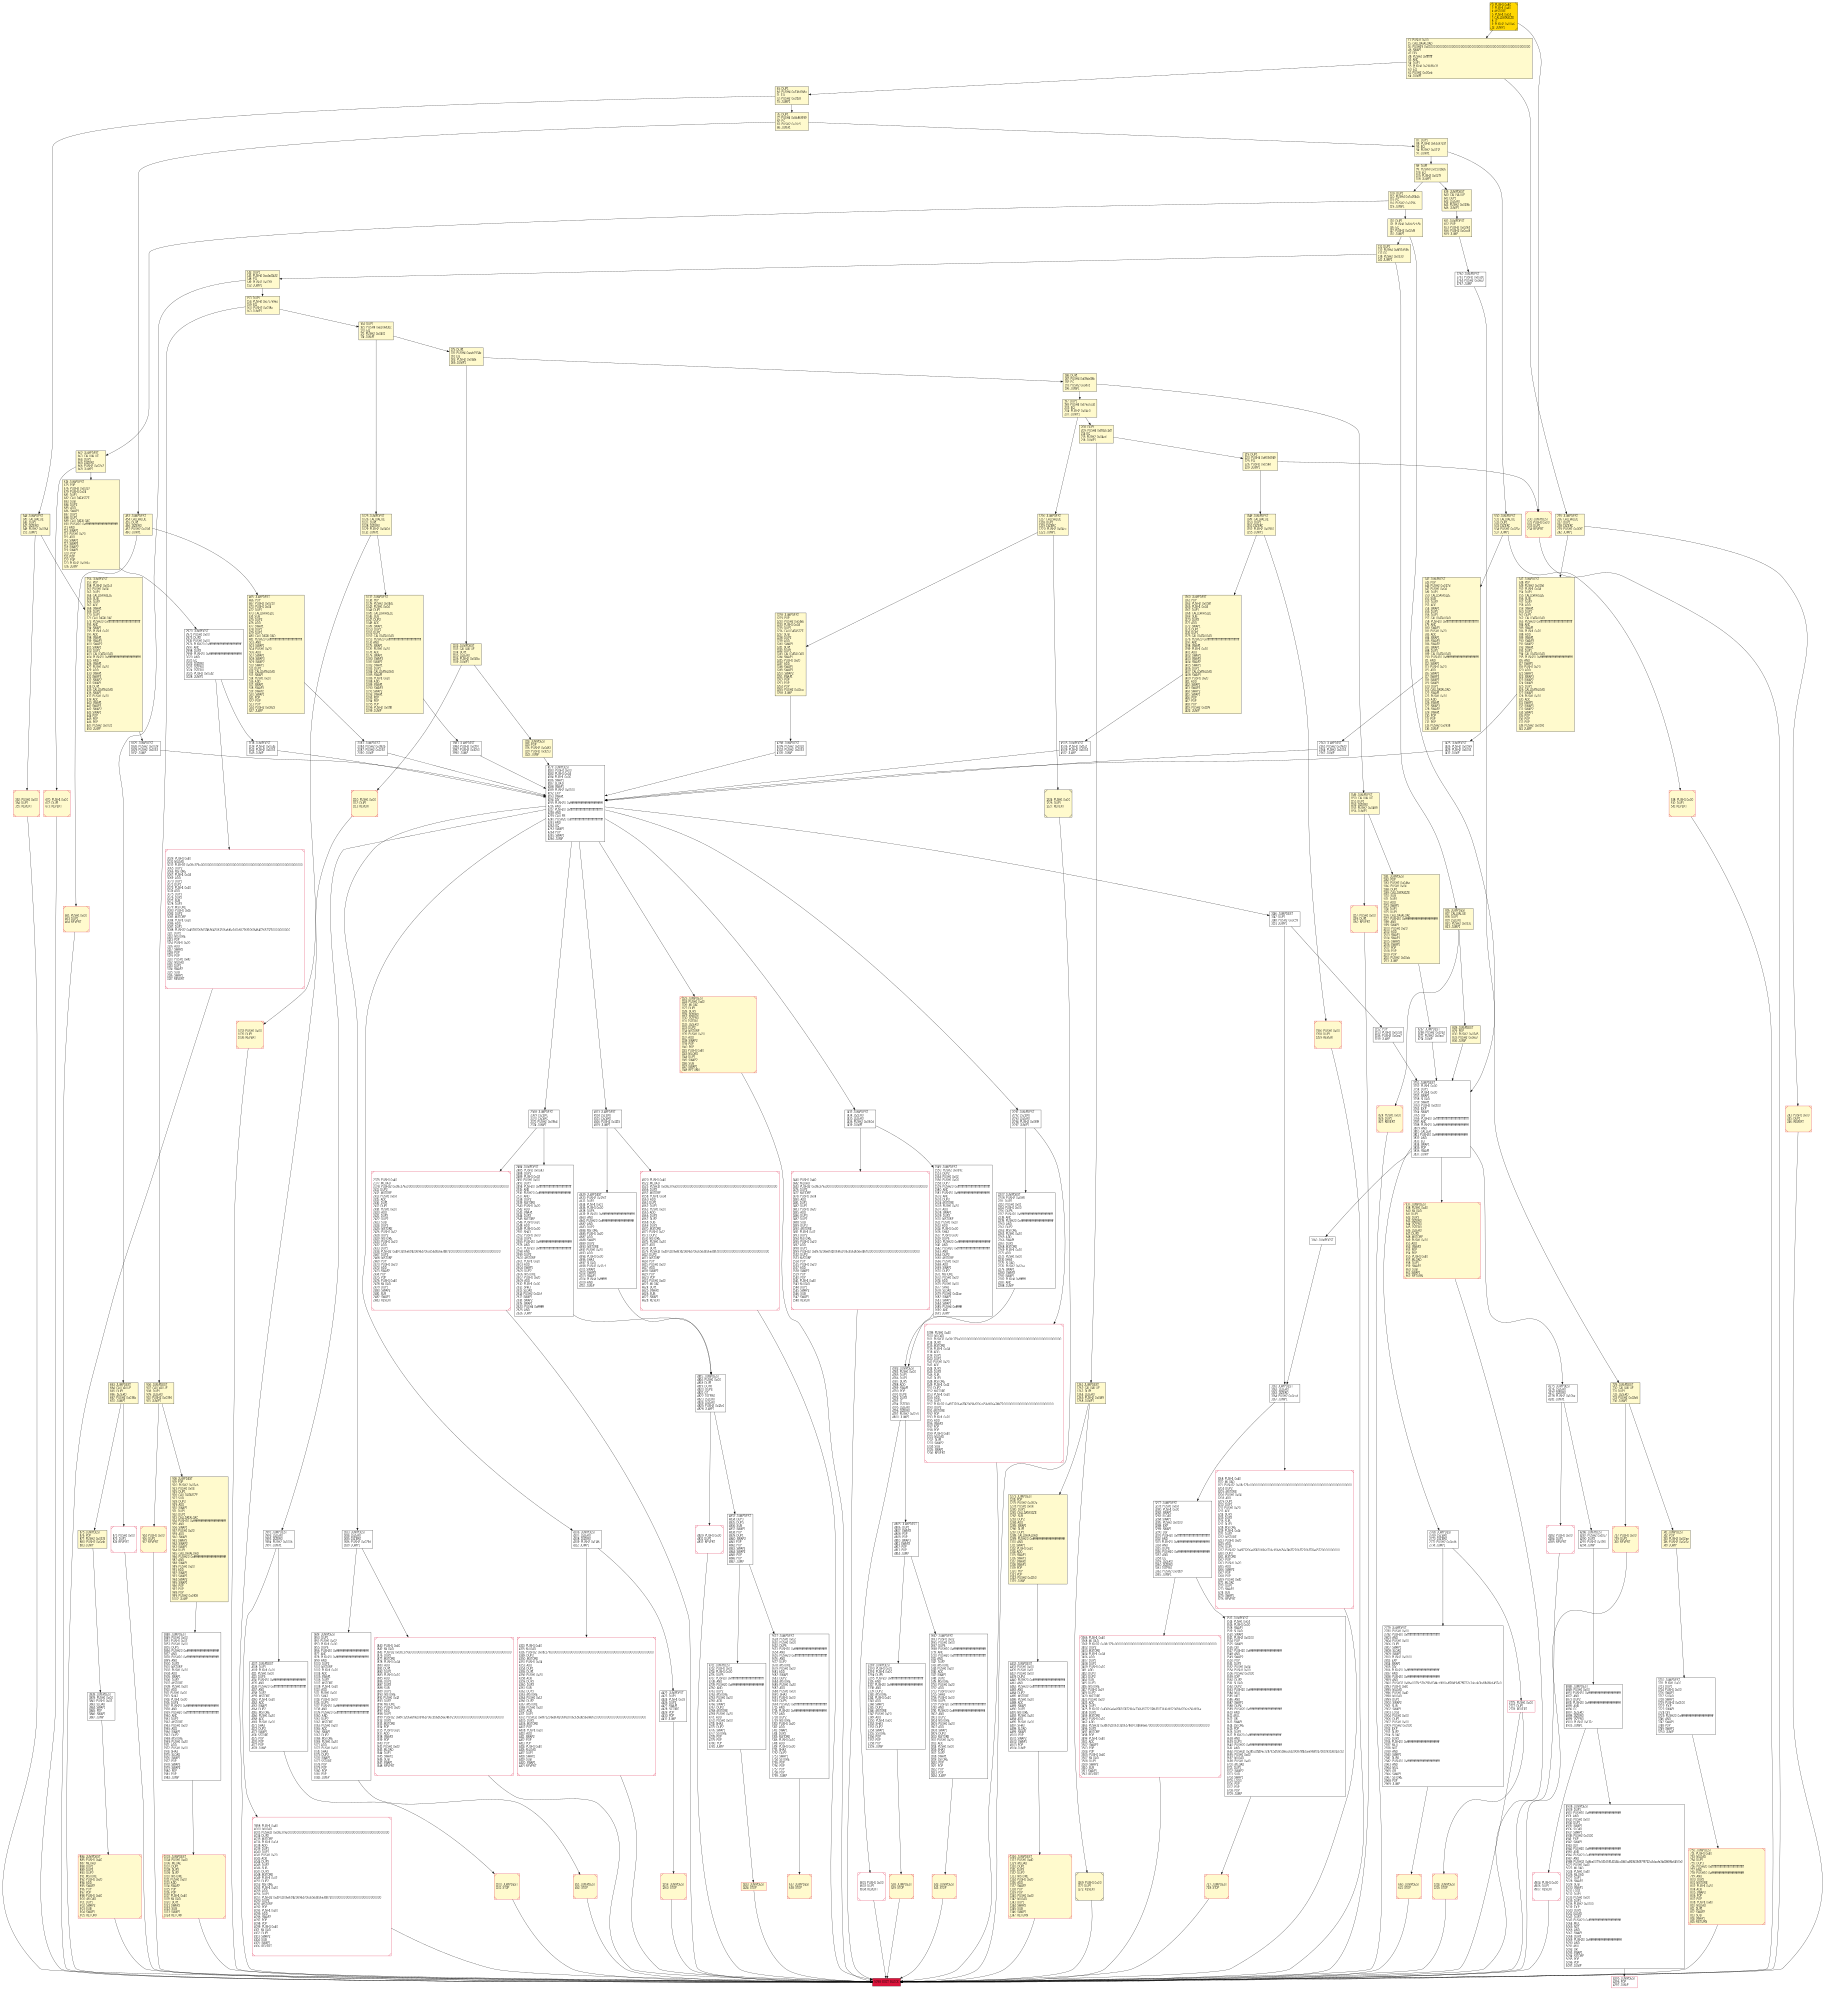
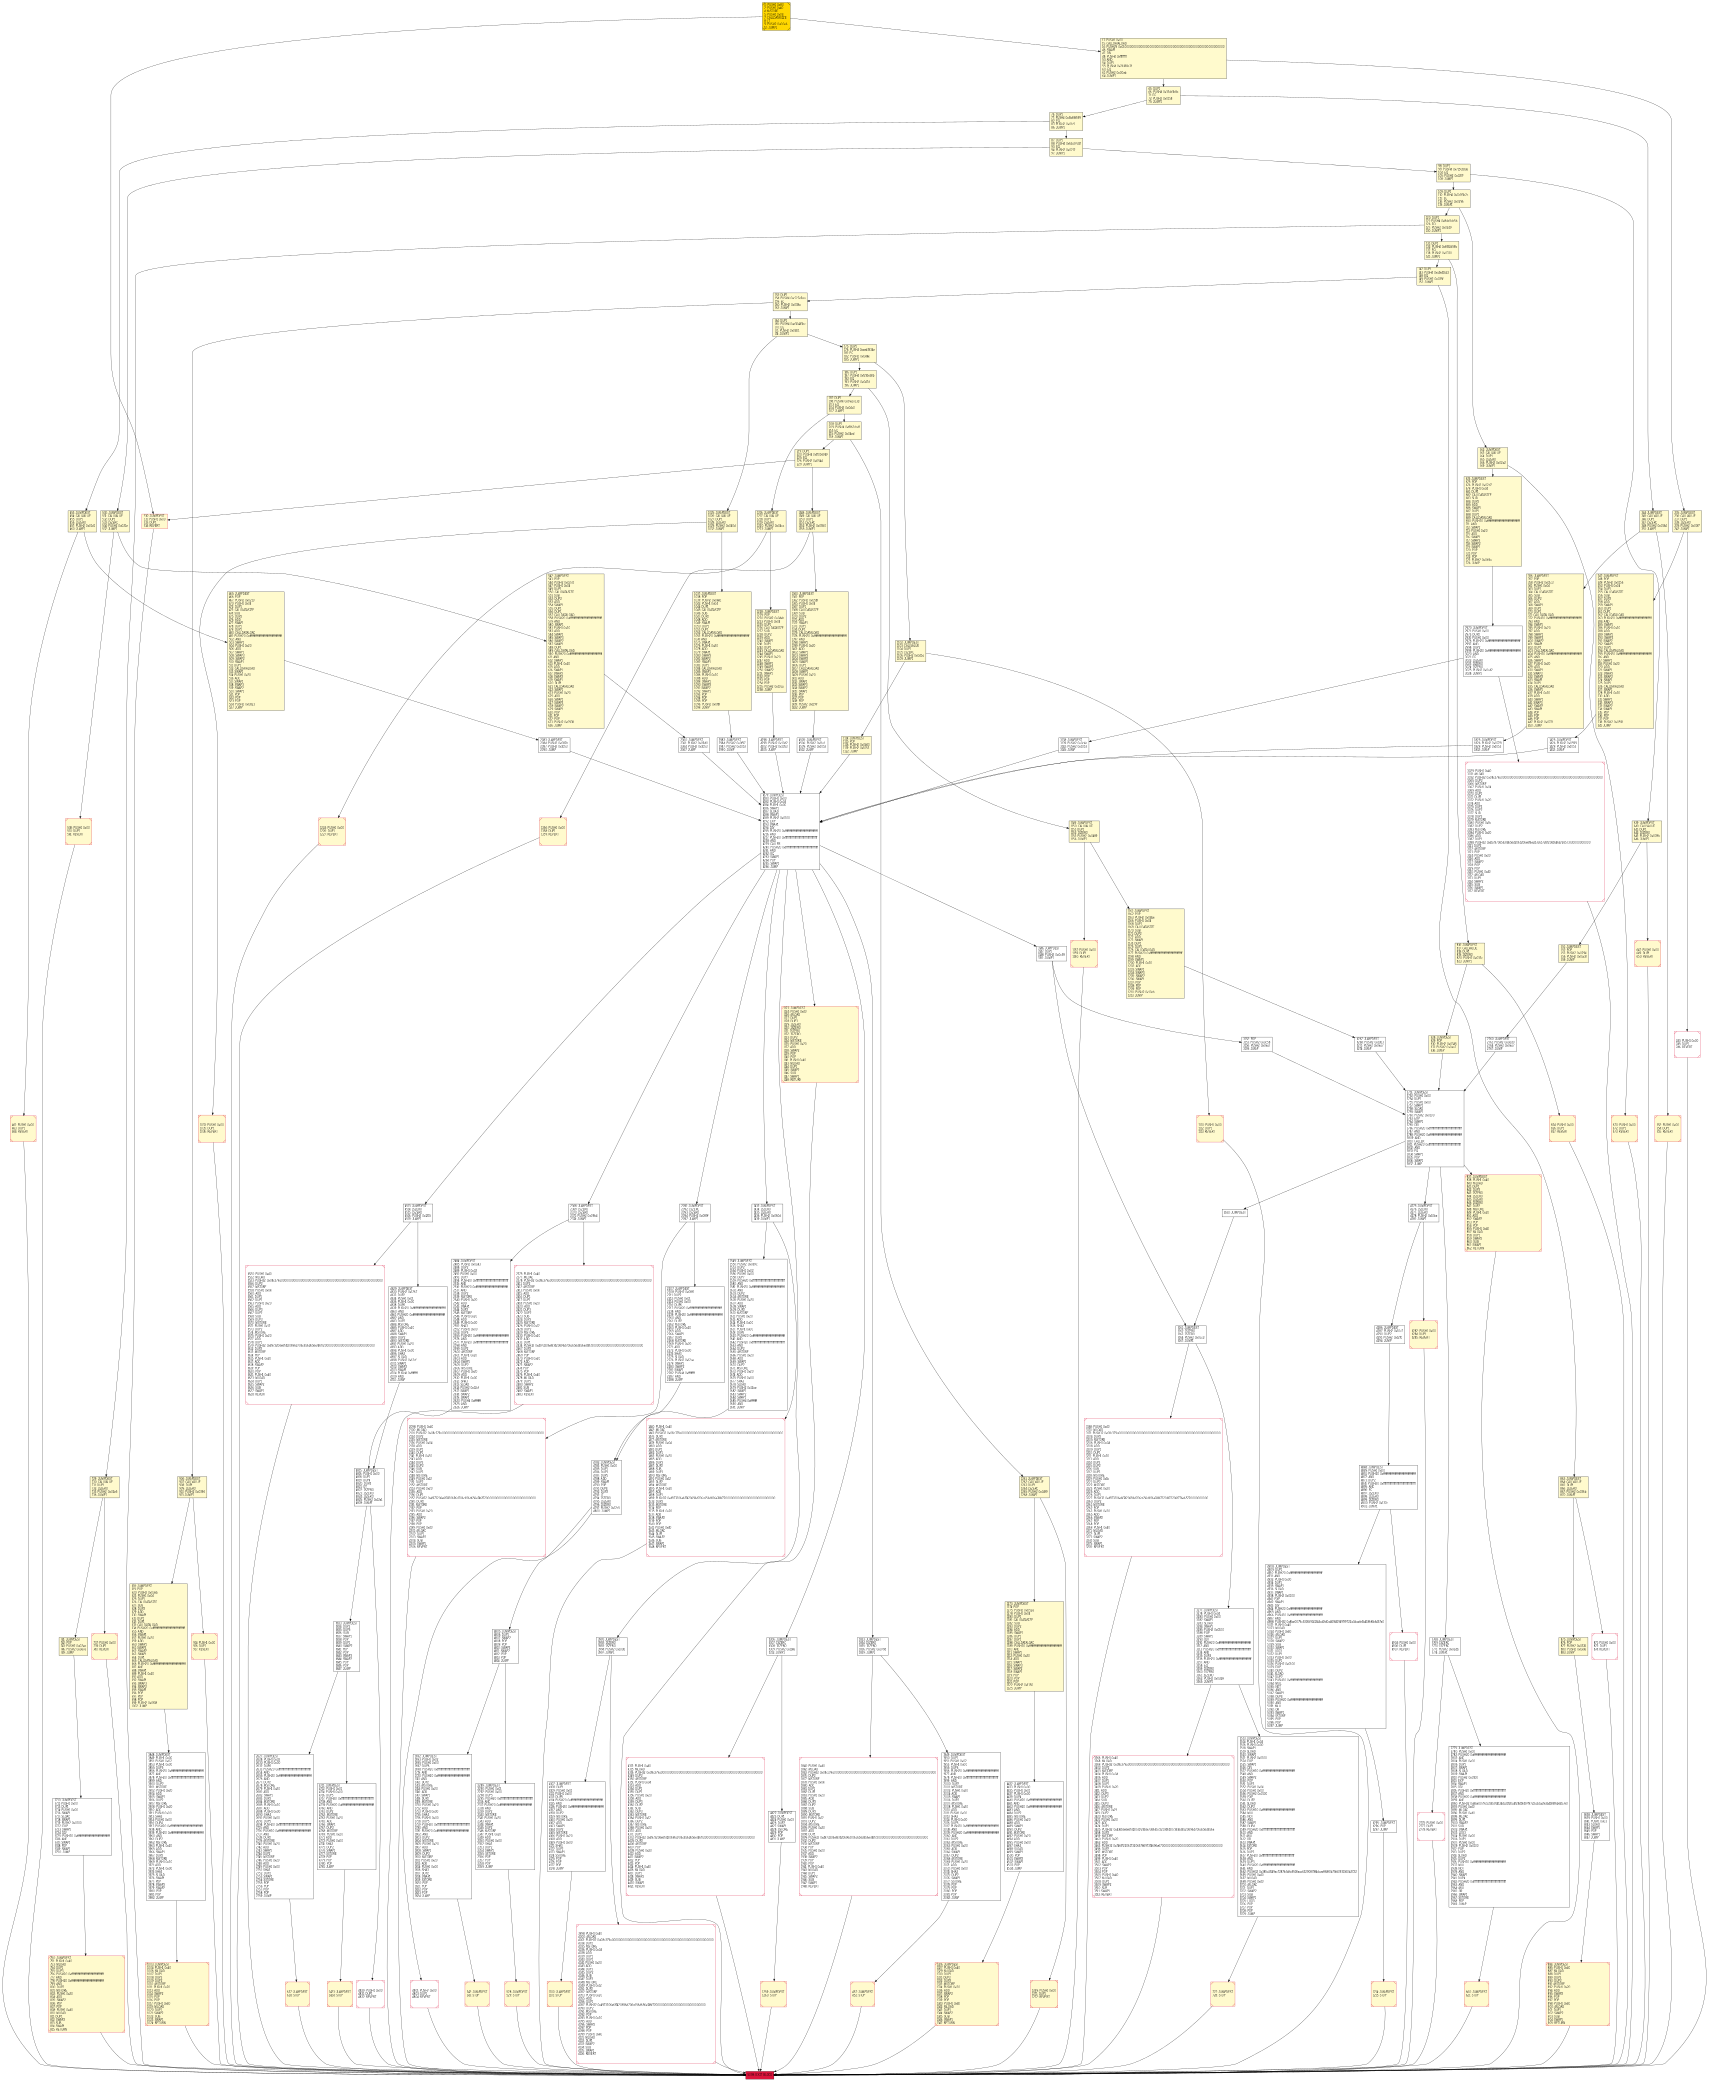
(1538, 525) -> (155, 521)
(1058, 804) -> (332, 832)
none -> (1648, 954)
(1798, 1119) -> (1687, 1044)
(1560, 1539) -> (1424, 1335)
(1521, 1706) -> (1431, 1827)
(1493, 1802) -> (1384, 1906)
(585, 1887) -> (863, 1994)
(754, 1887) -> (340, 1994)
(872, 1887) -> (424, 1994)
(1090, 1887) -> (1044, 1994)
(1624, 1982) -> (1384, 1827)
none -> (502, 2074)
